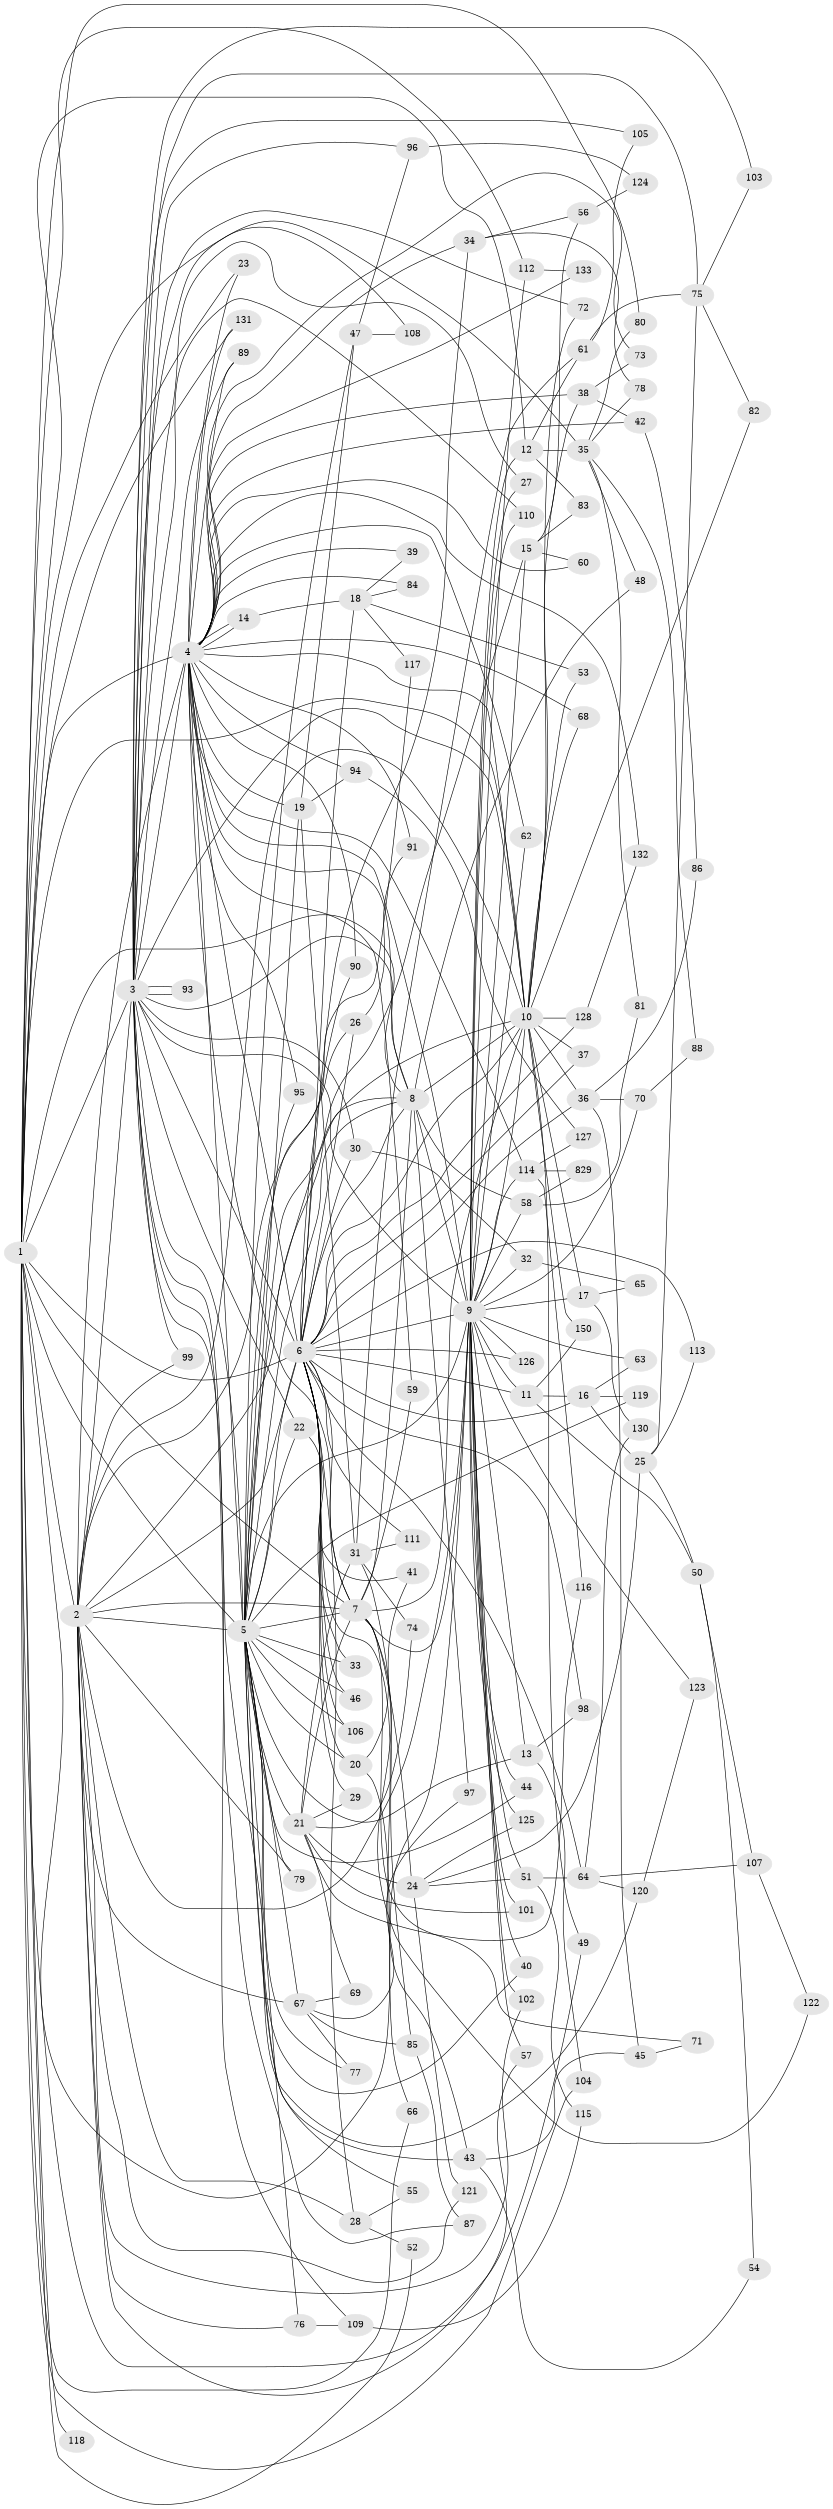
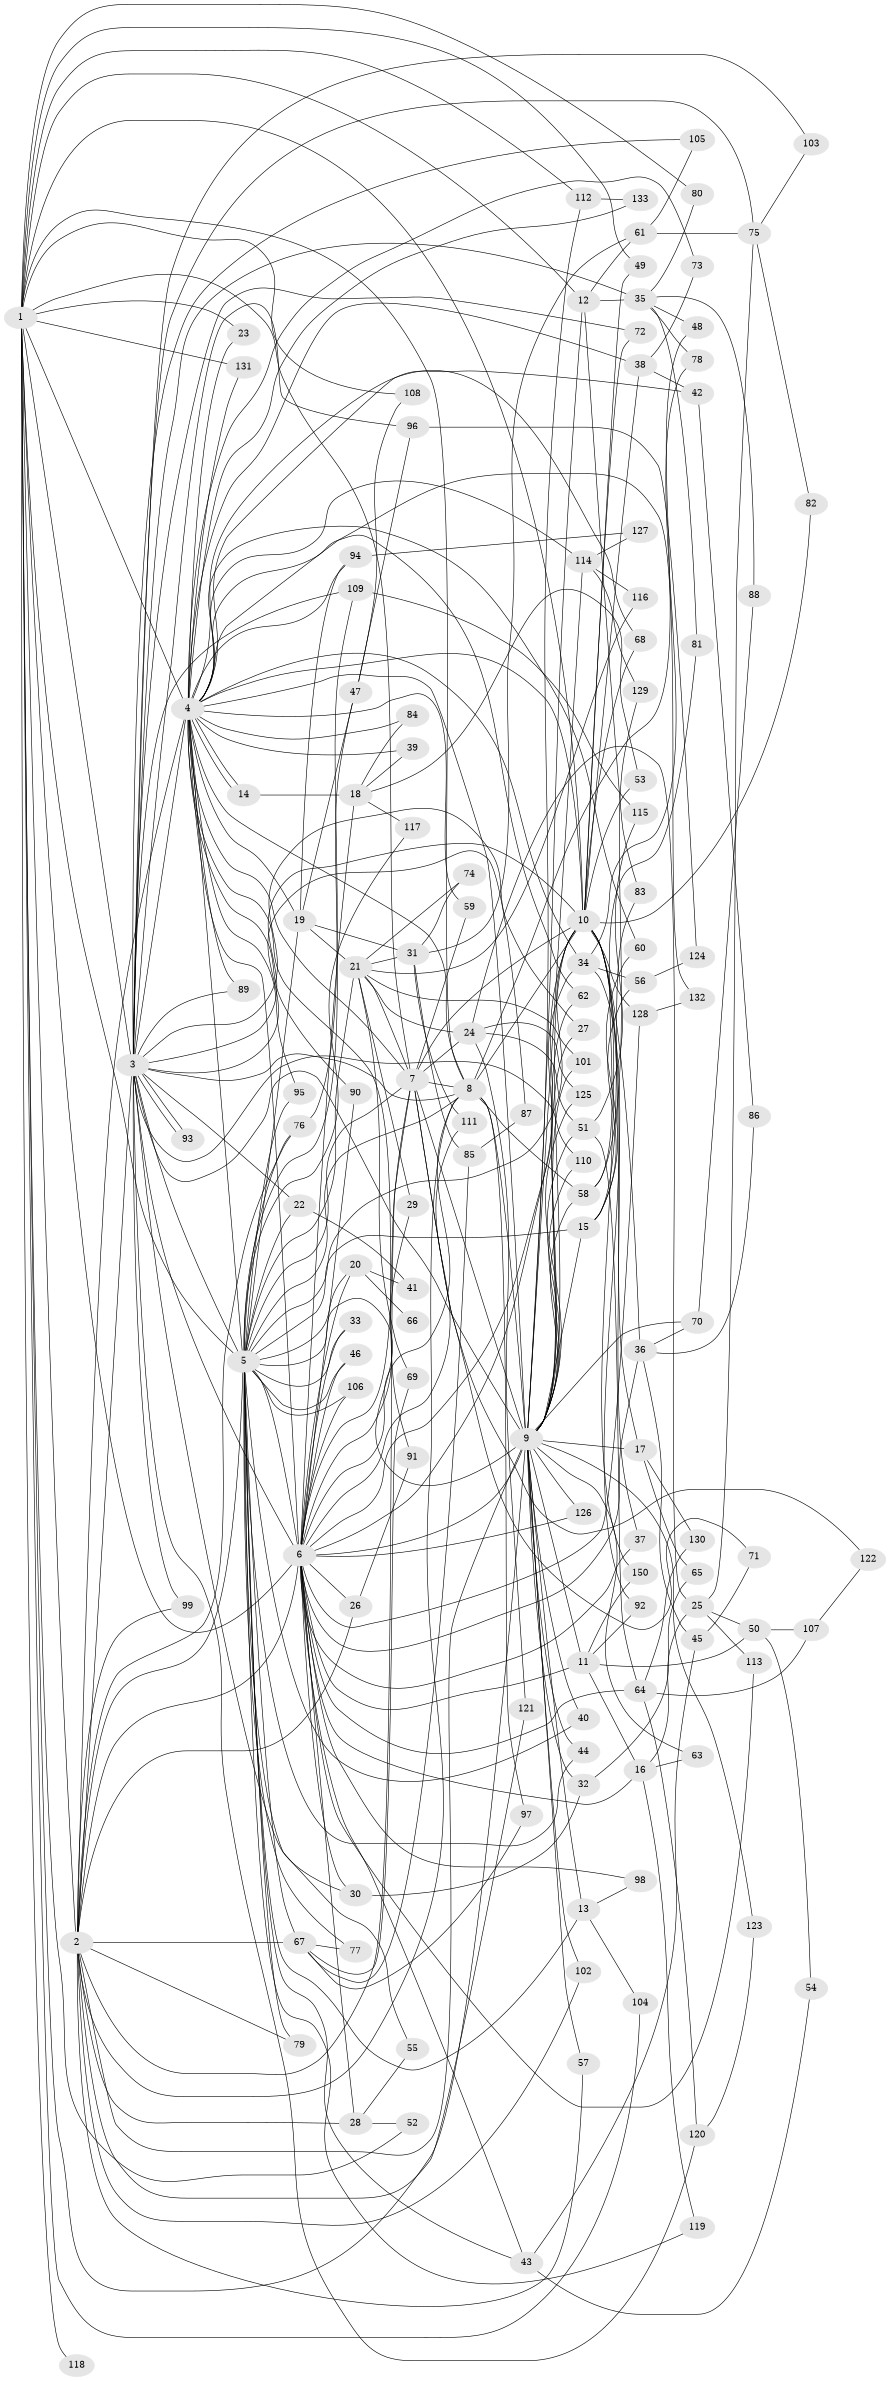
none -> (328, 944)
(248, 1019) -> none
(583, 1171) -> (640, 692)
none -> (640, 1607)
(70, 2385) -> none
